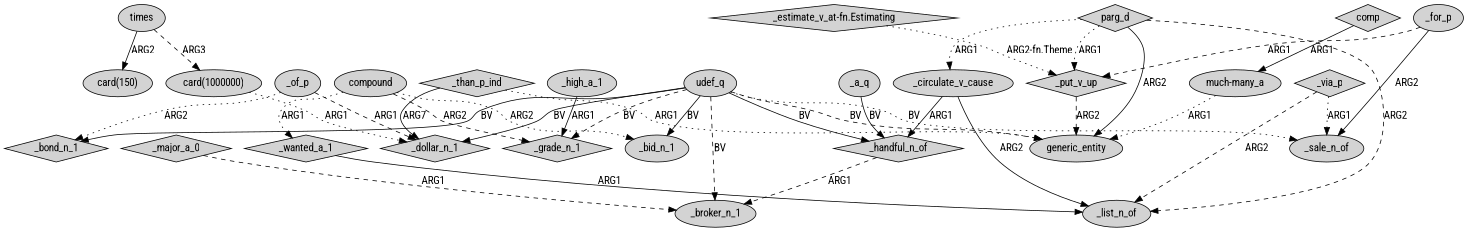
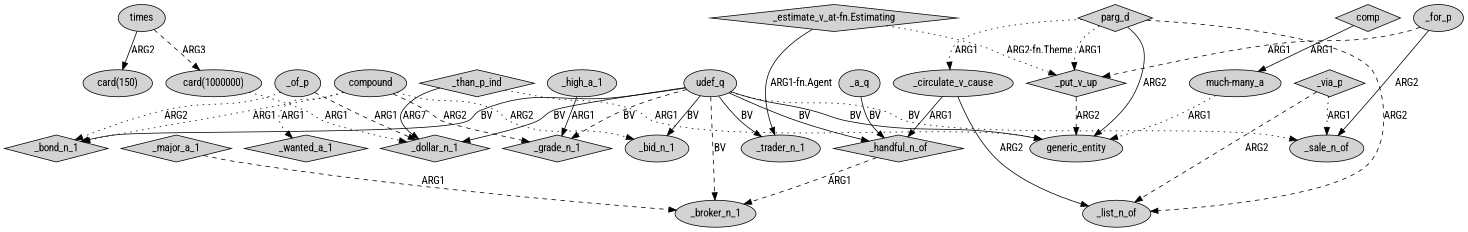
none -> (217, 117)
(881, 126) -> (881, 126)
(176, 148) -> (176, 148)
none -> (781, 148)
(704, 193) -> none
